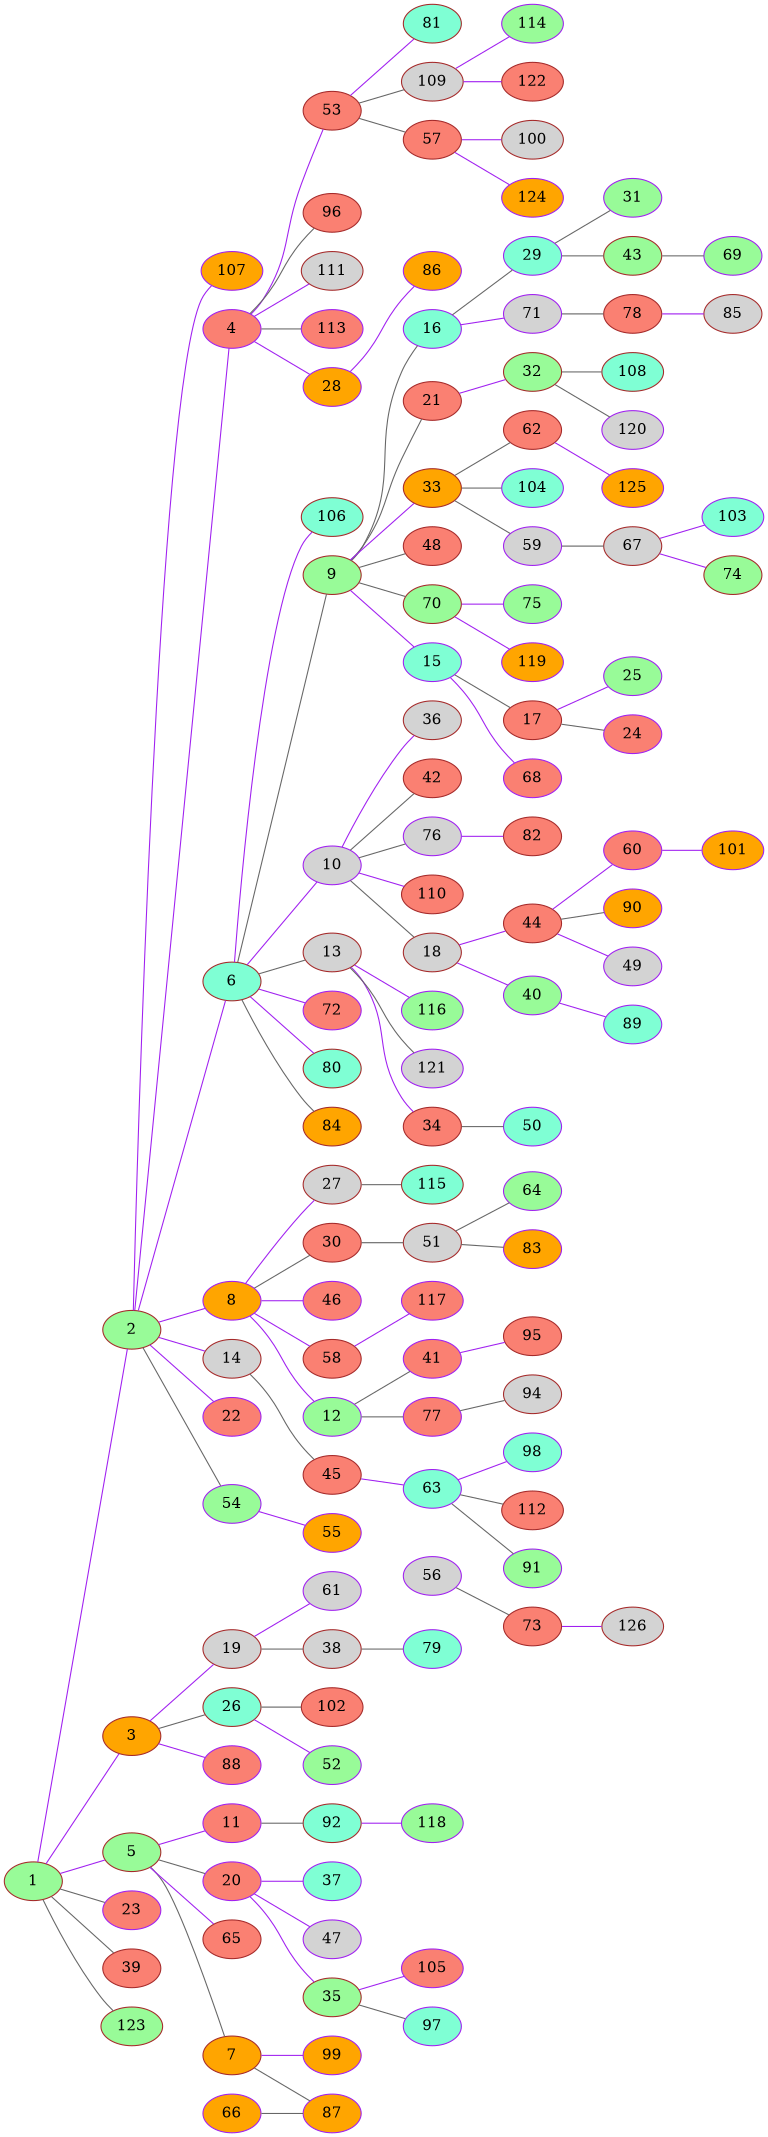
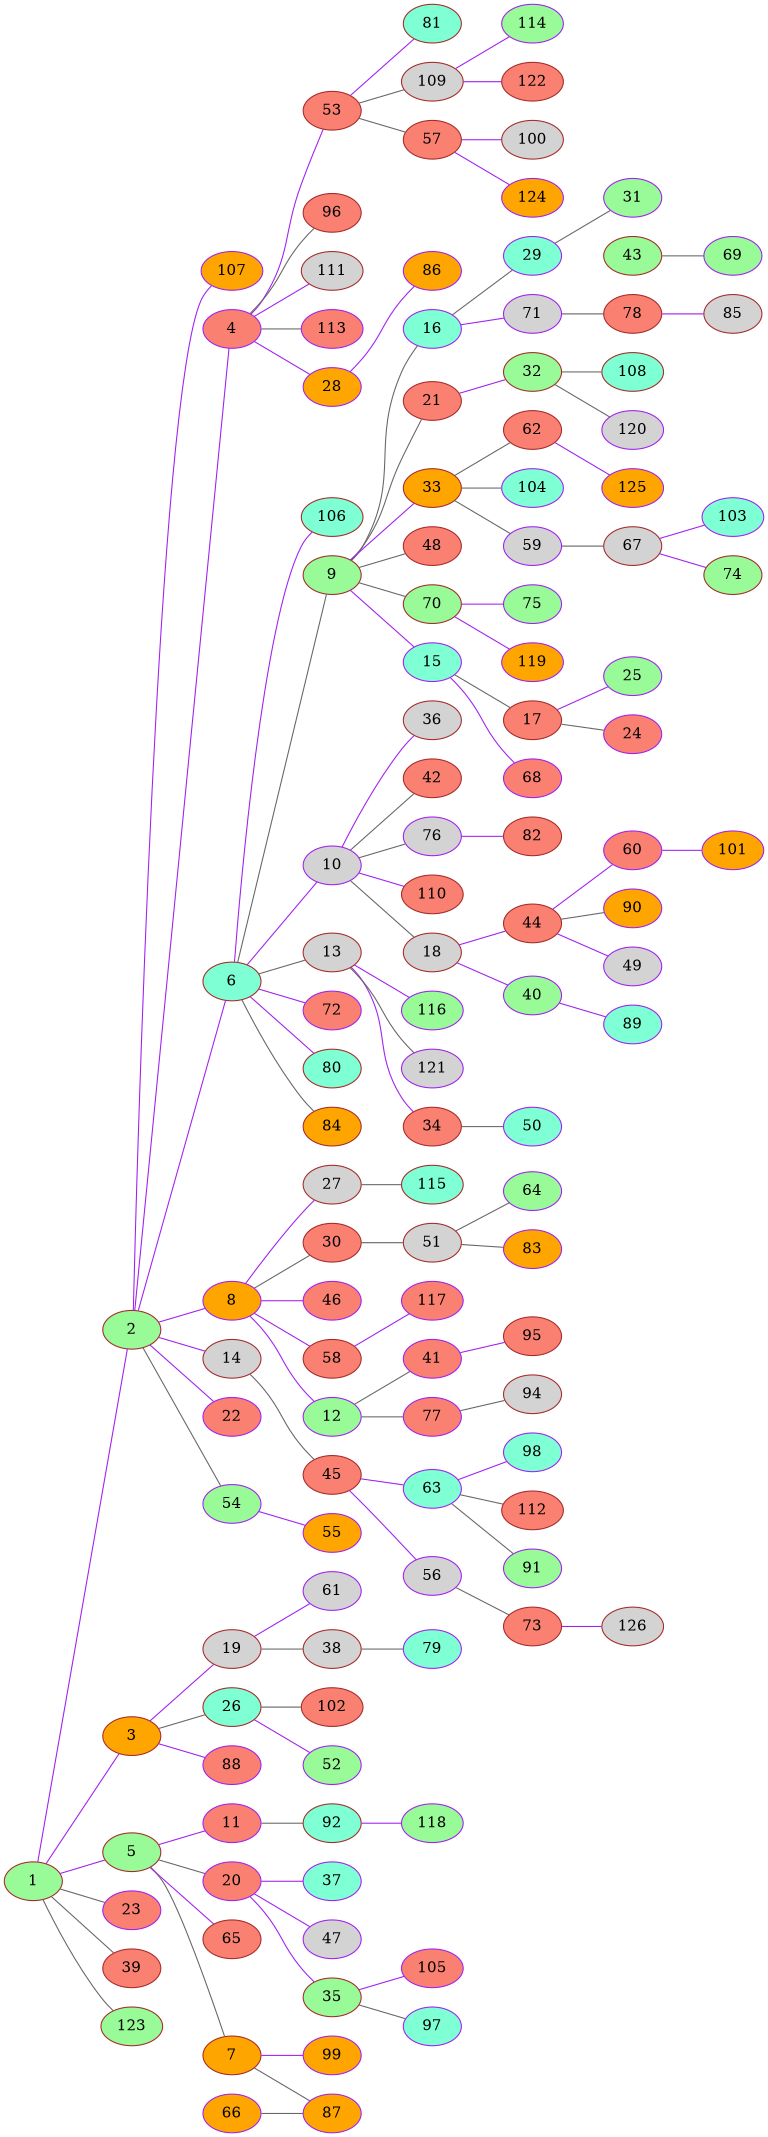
(583, 256) -> none
none -> (383, 1525)
